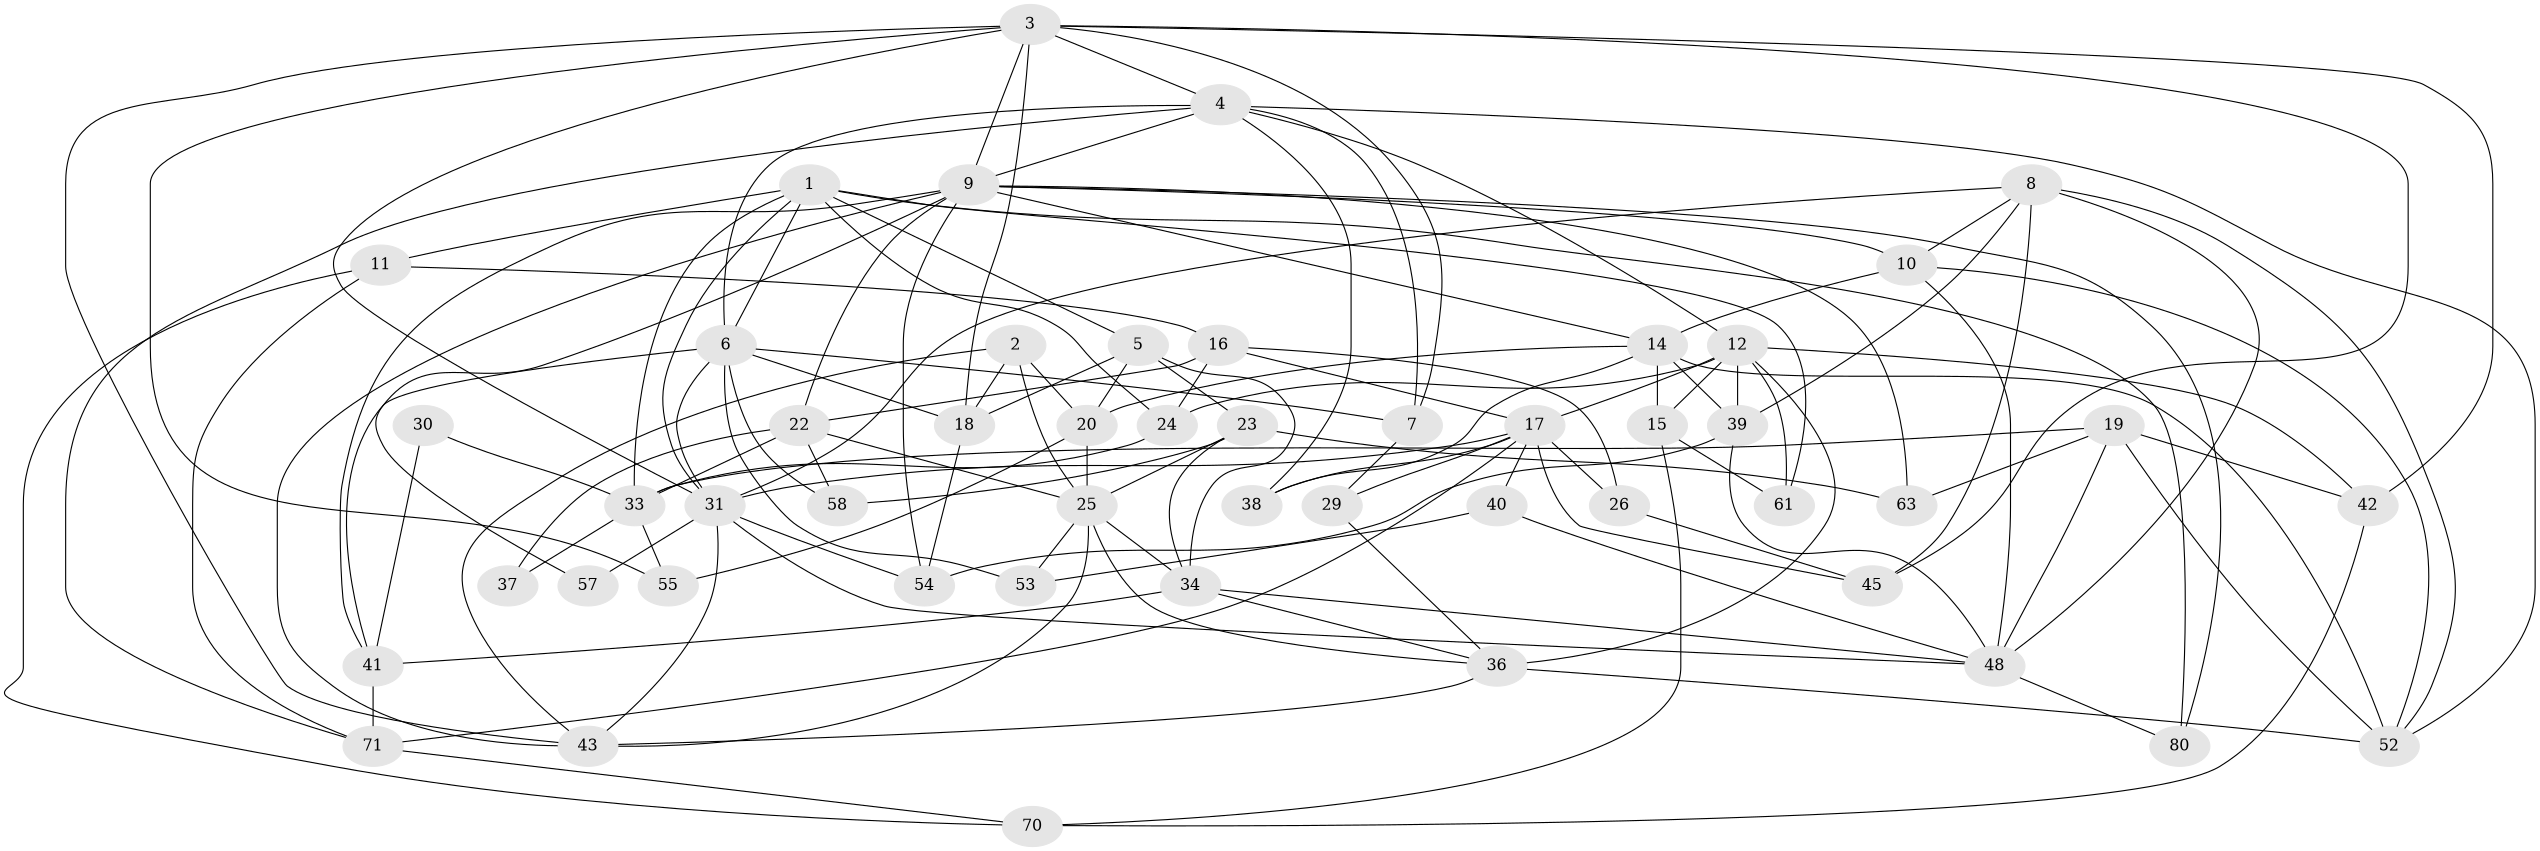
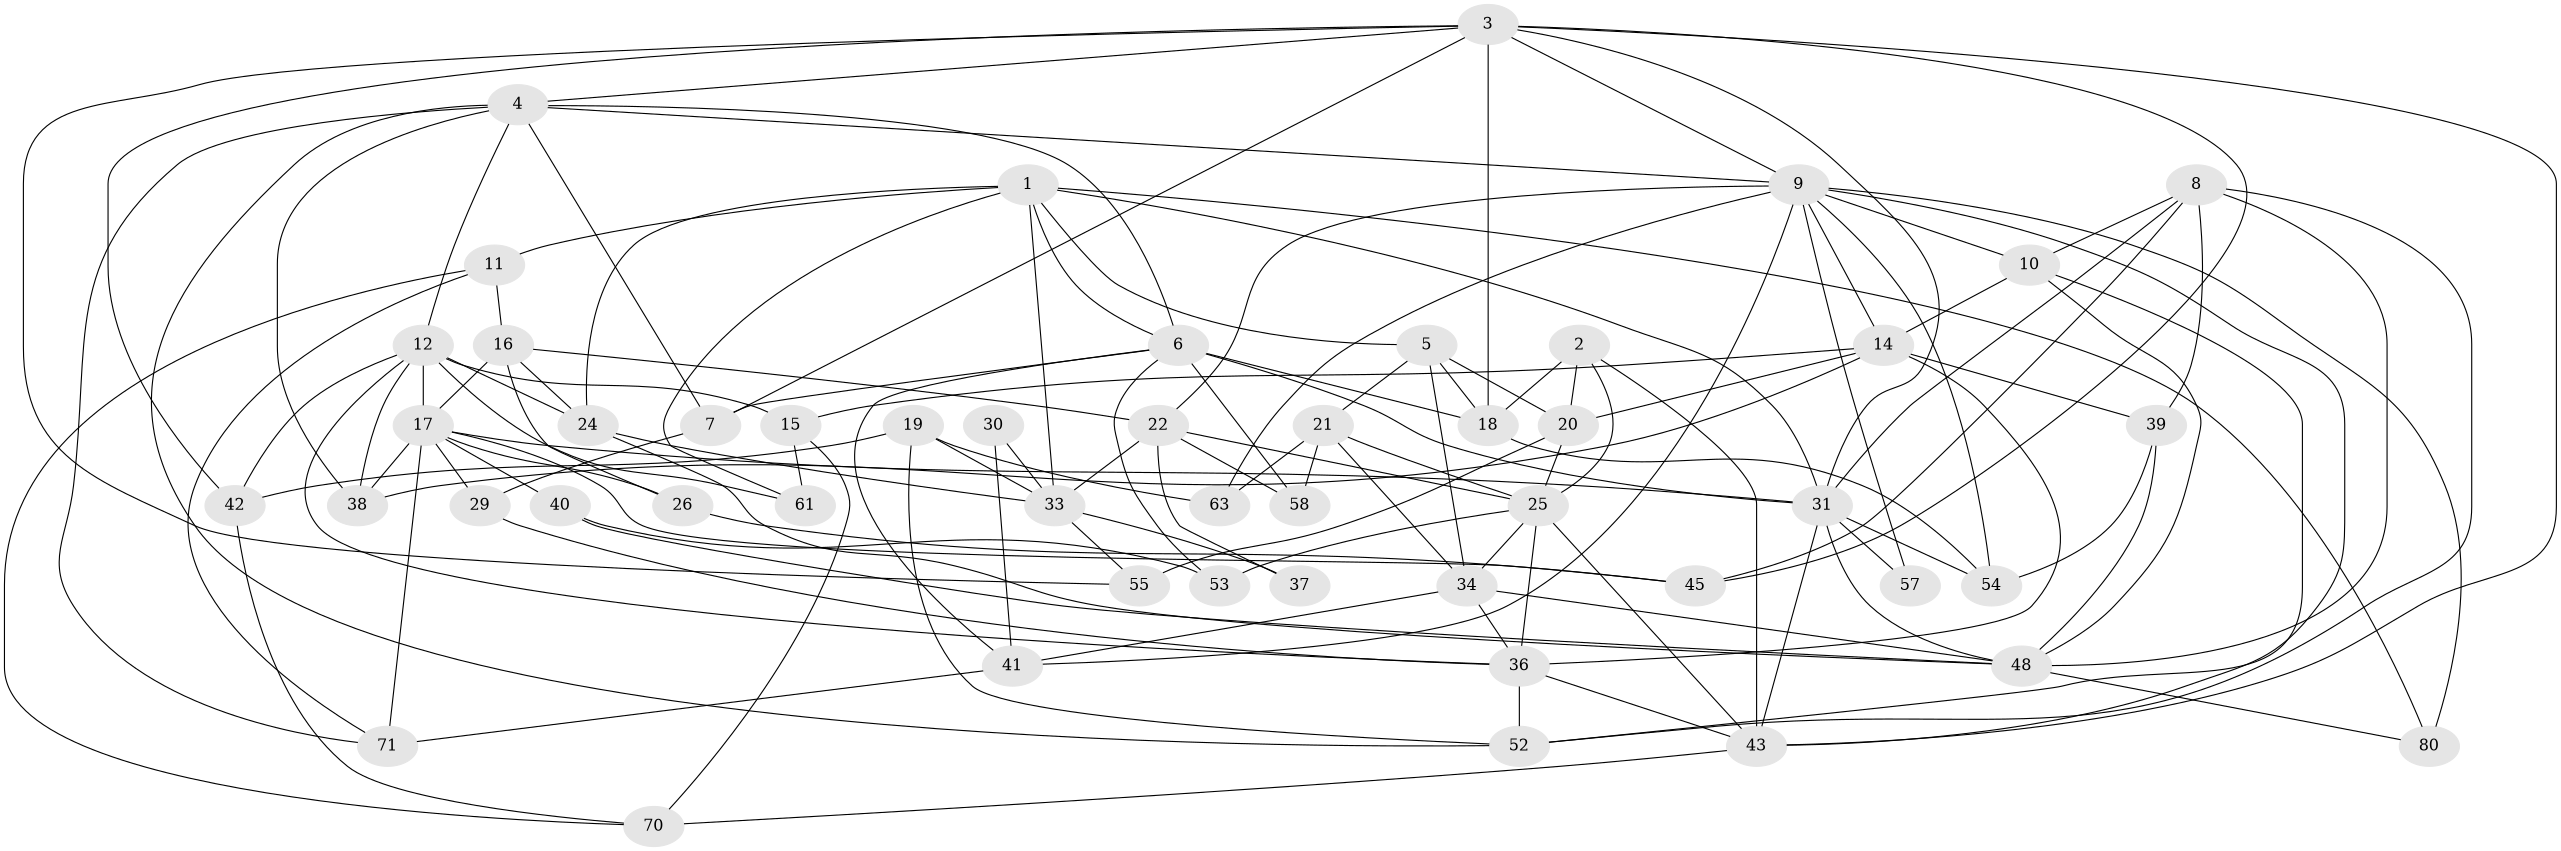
(1738, 386) -> (377, 421)
(2118, 392) -> (1953, 630)
(1247, 426) -> (1323, 426)
(2058, 547) -> (1038, 591)
(703, 786) -> (1206, 792)
